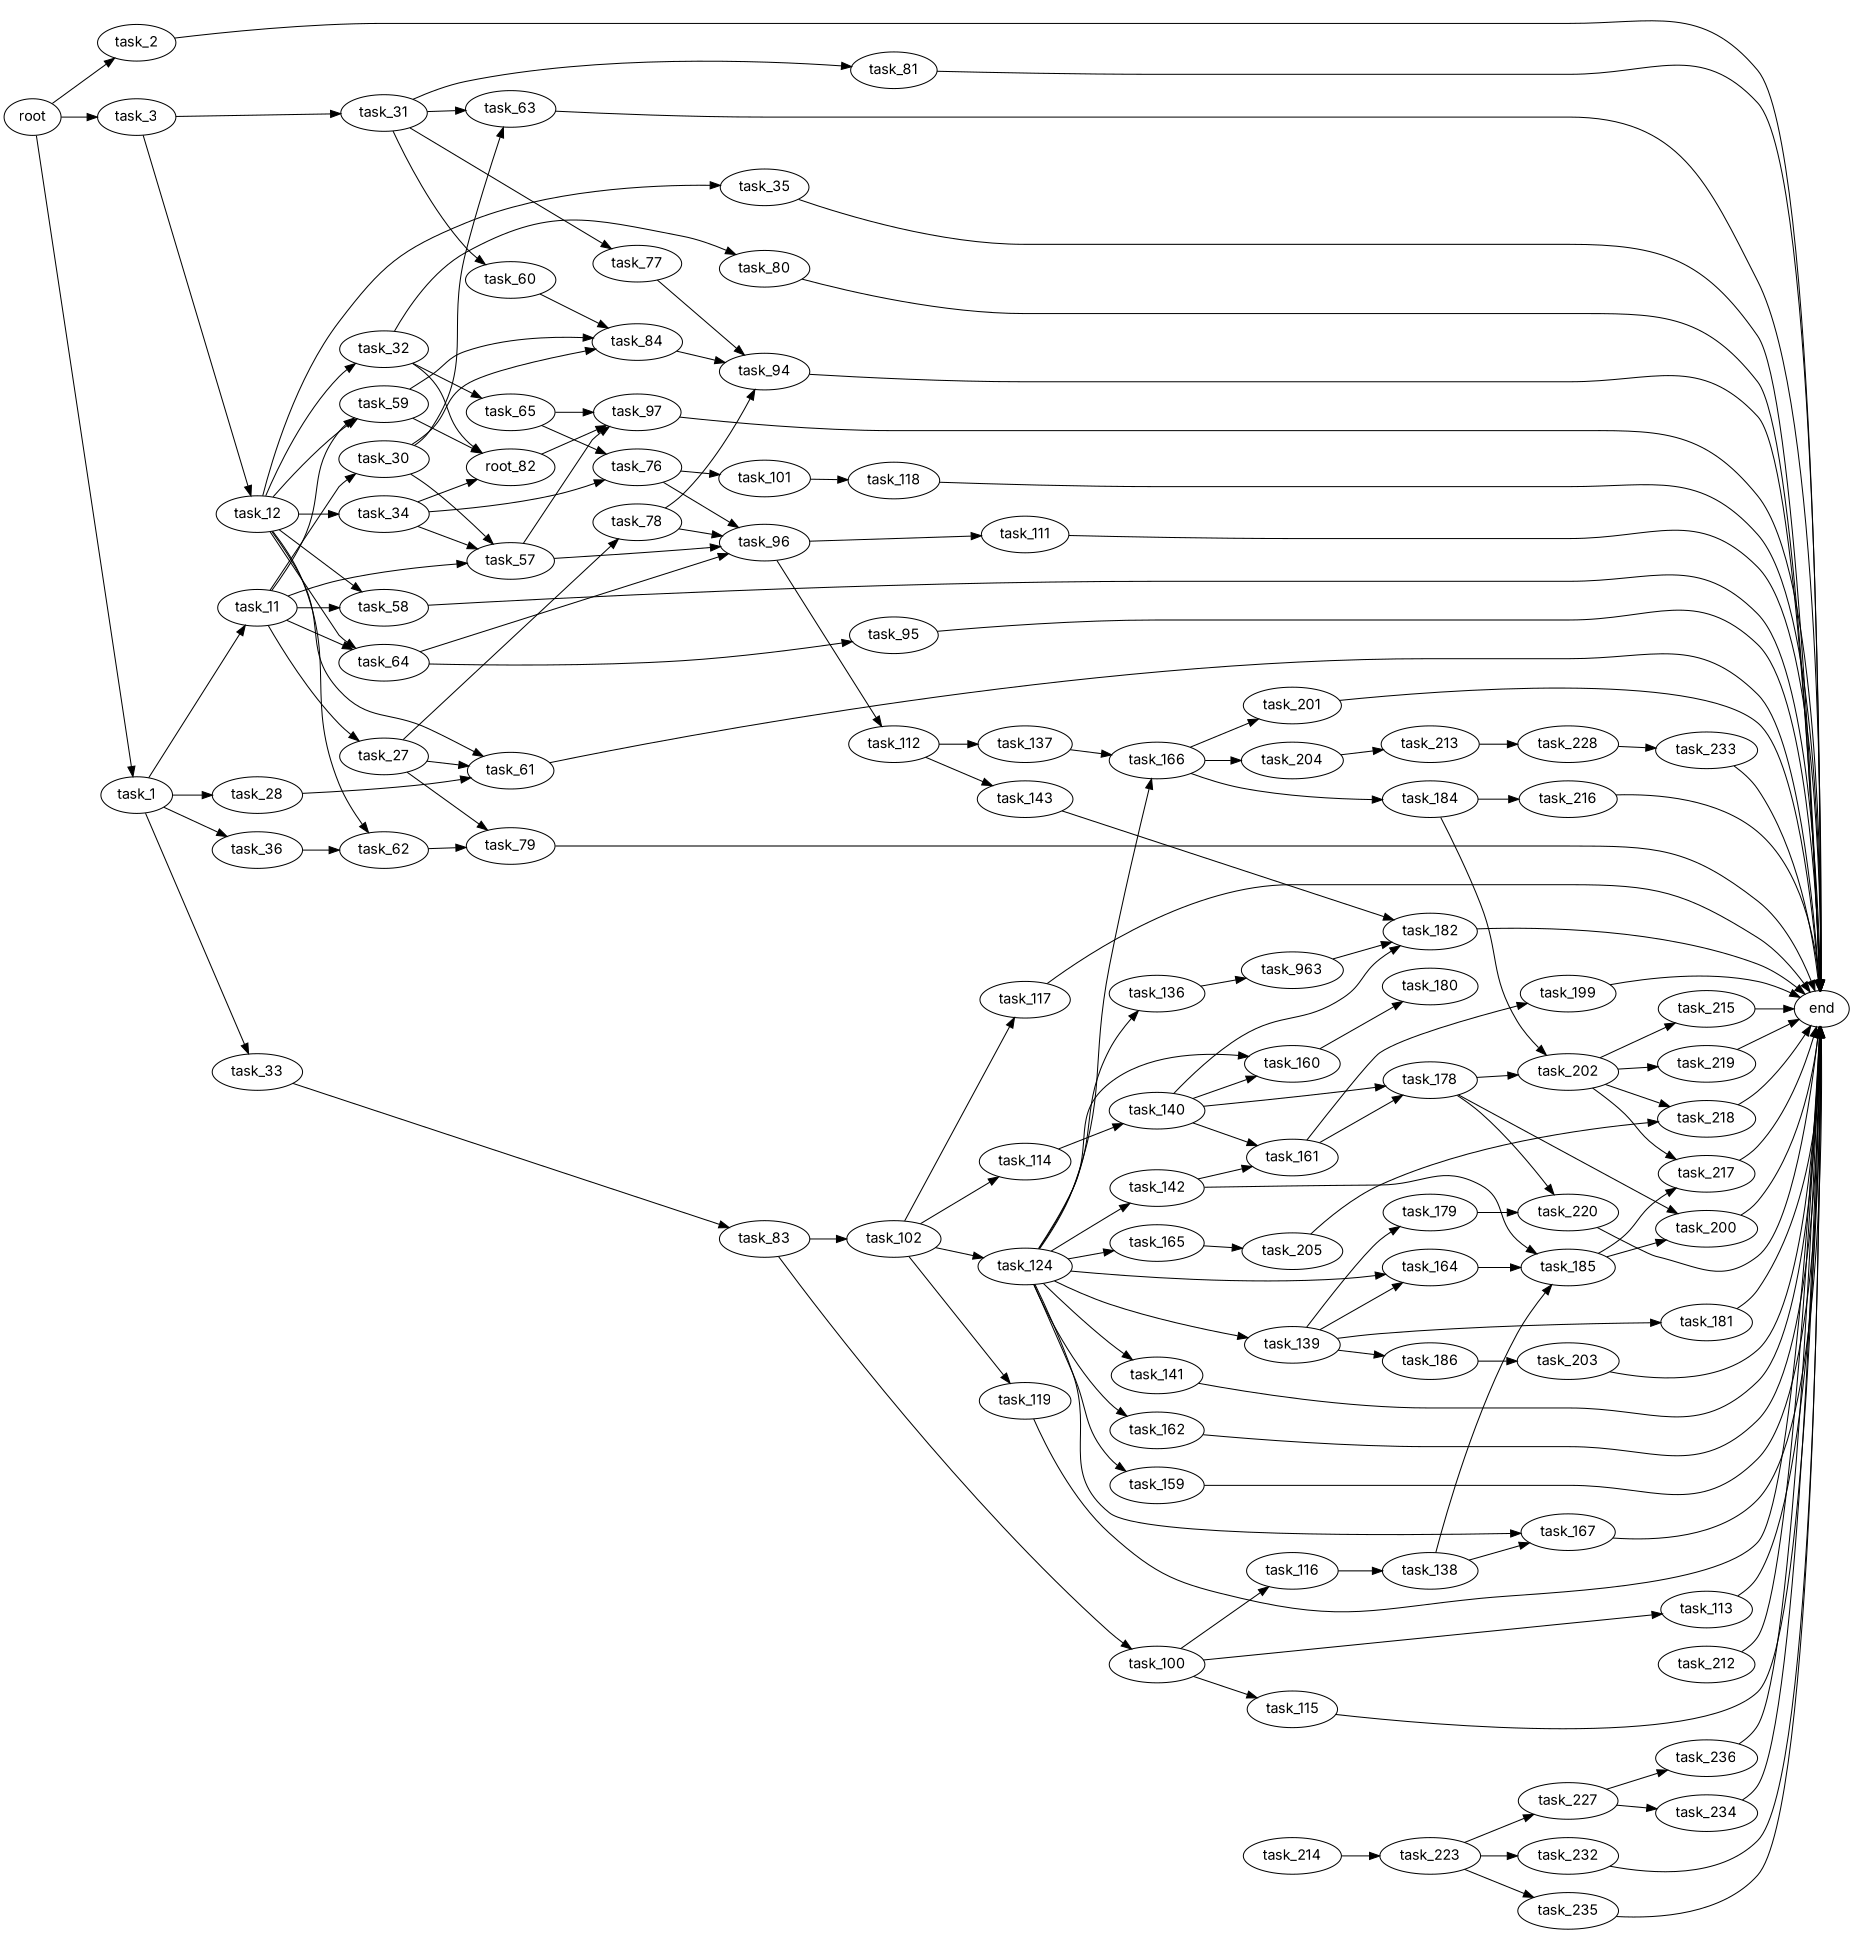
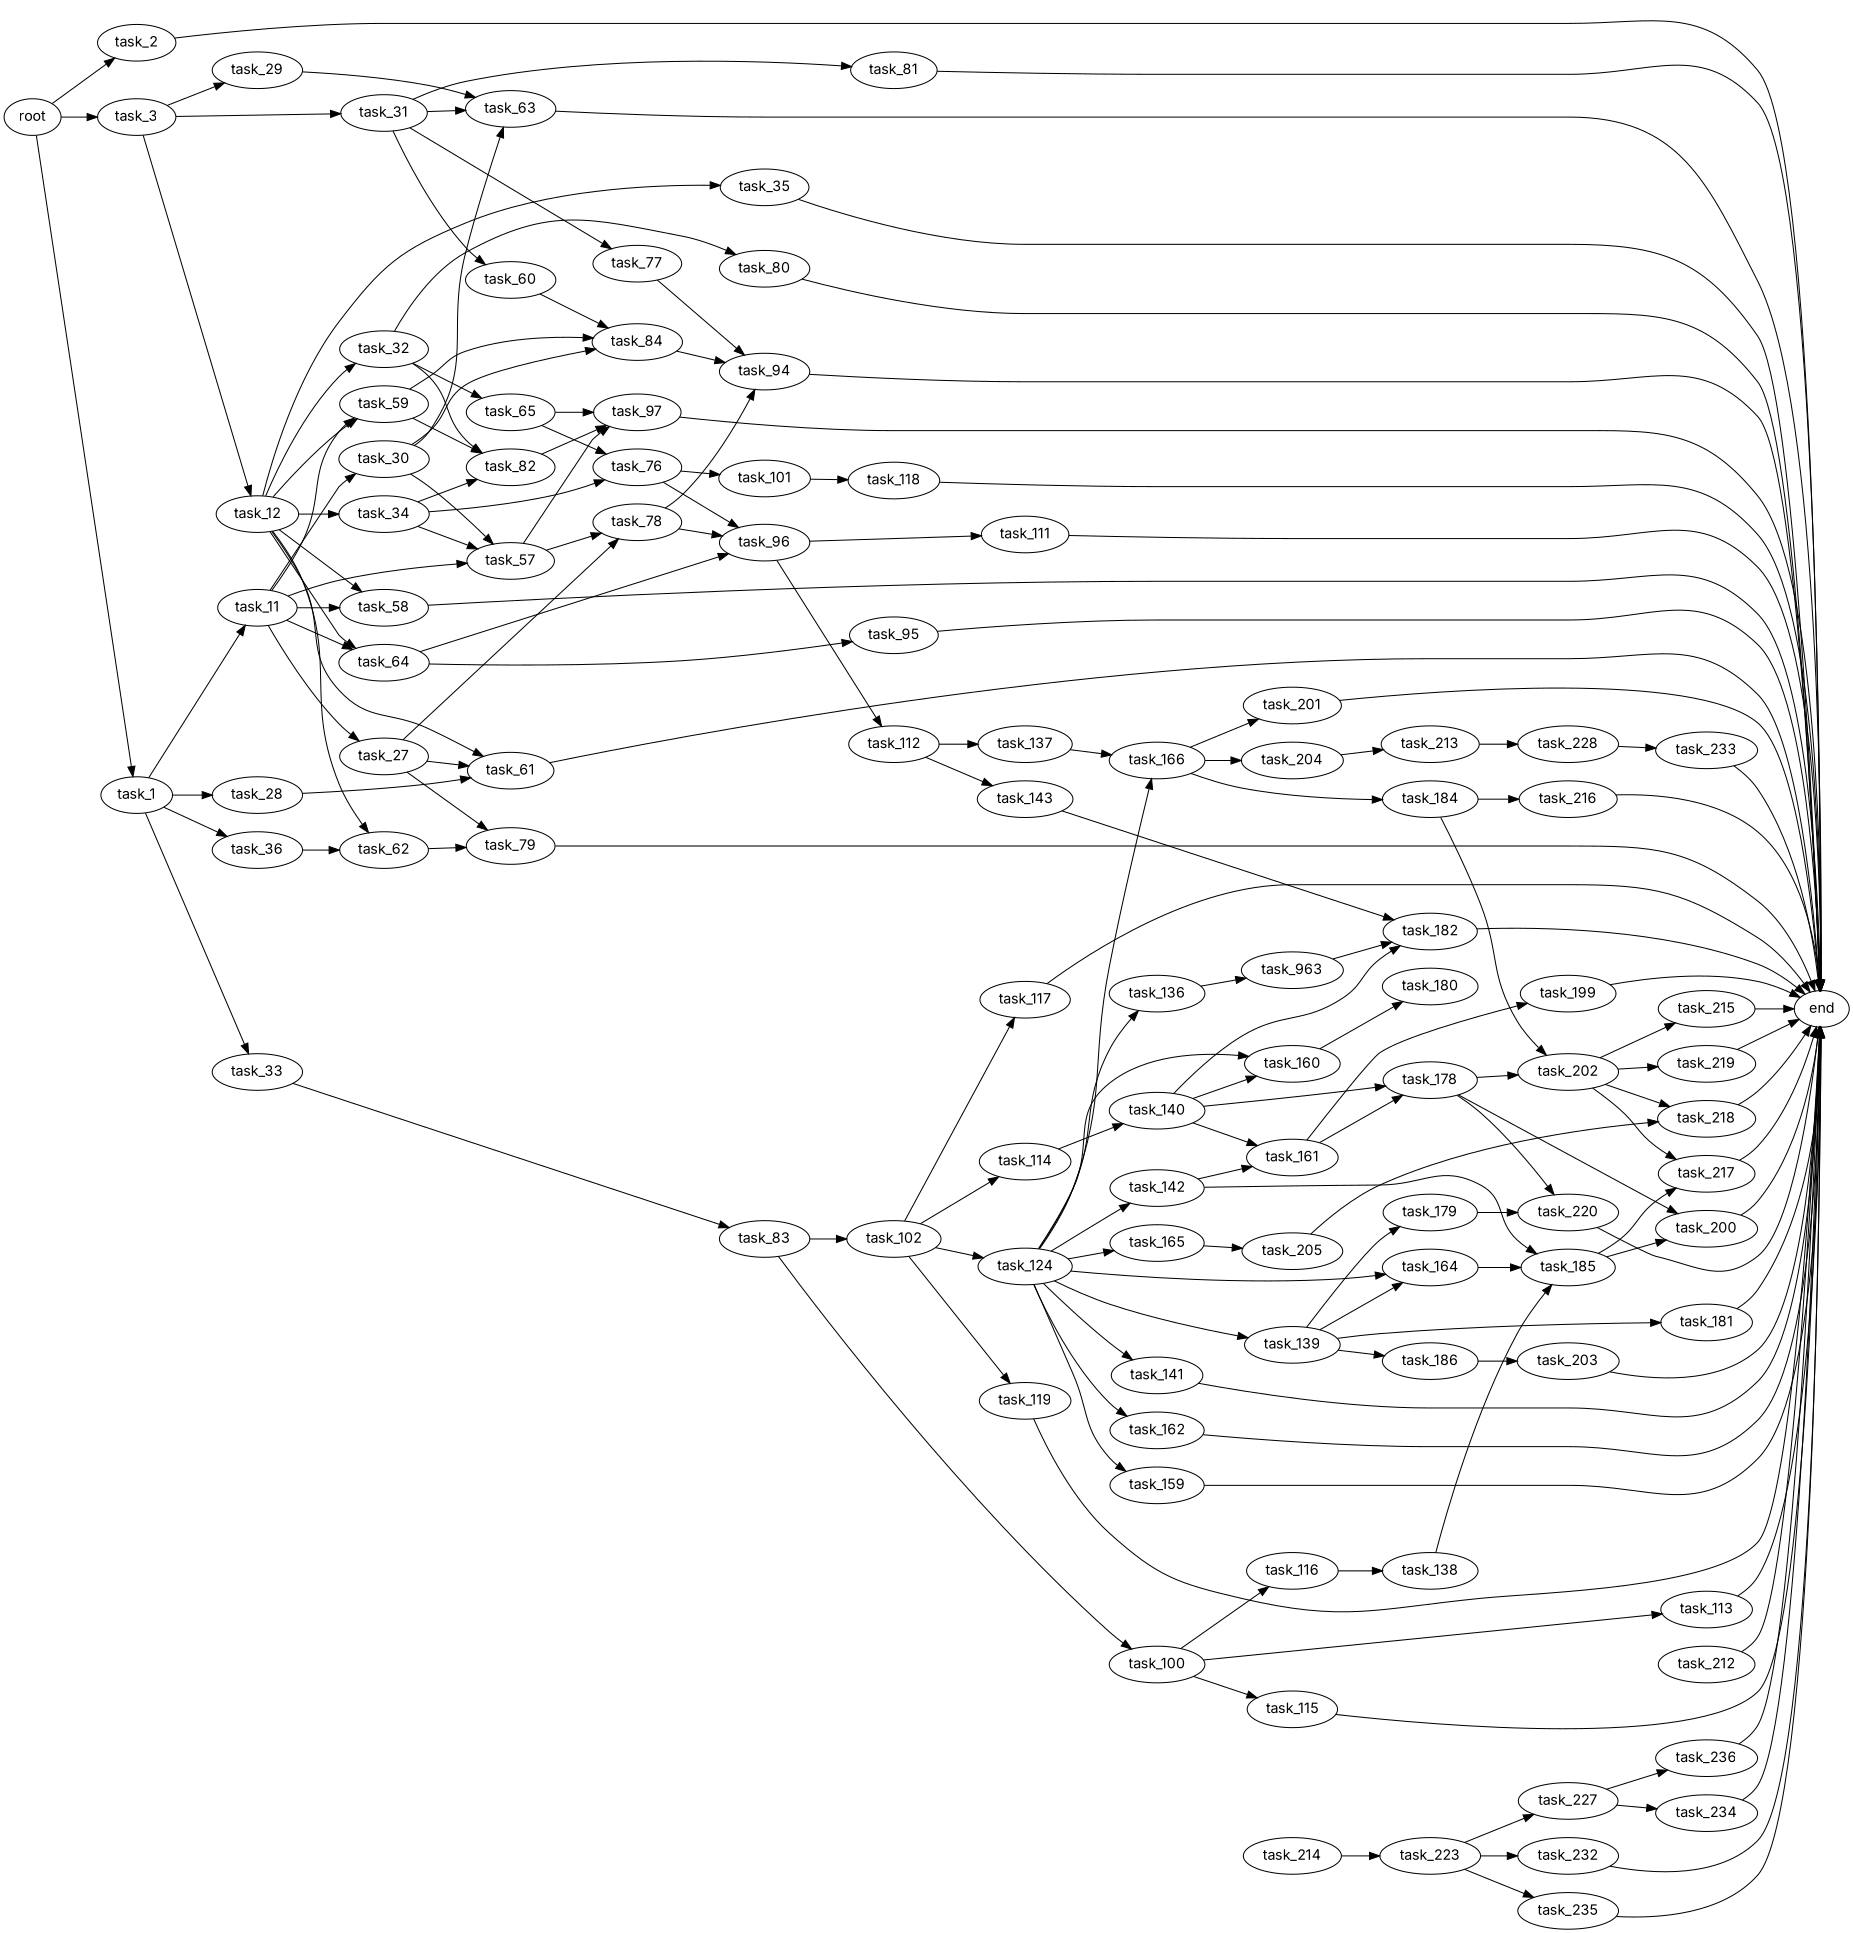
none -> (257, 70)
(511, 467) -> (511, 467)
(632, 553) -> (569, 543)
(1568, 1532) -> none
